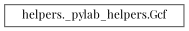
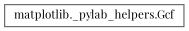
(94, 16) -> (94, 16)
